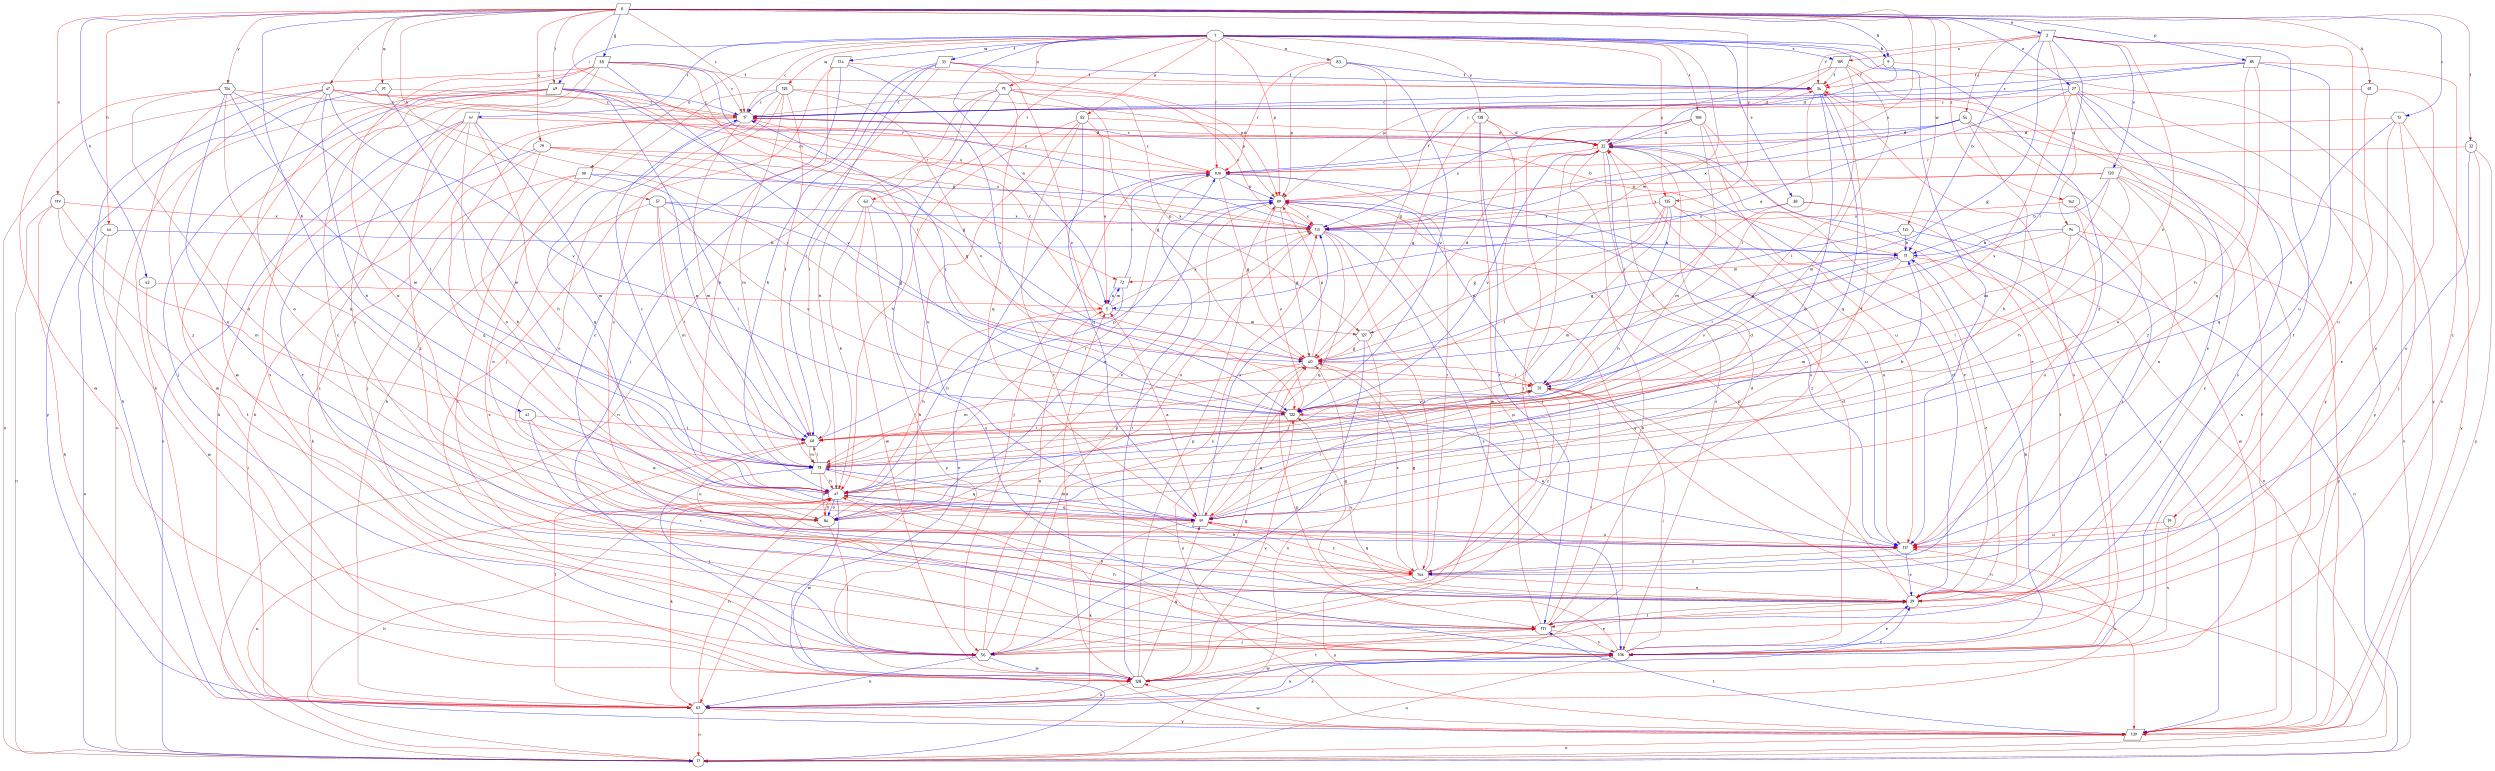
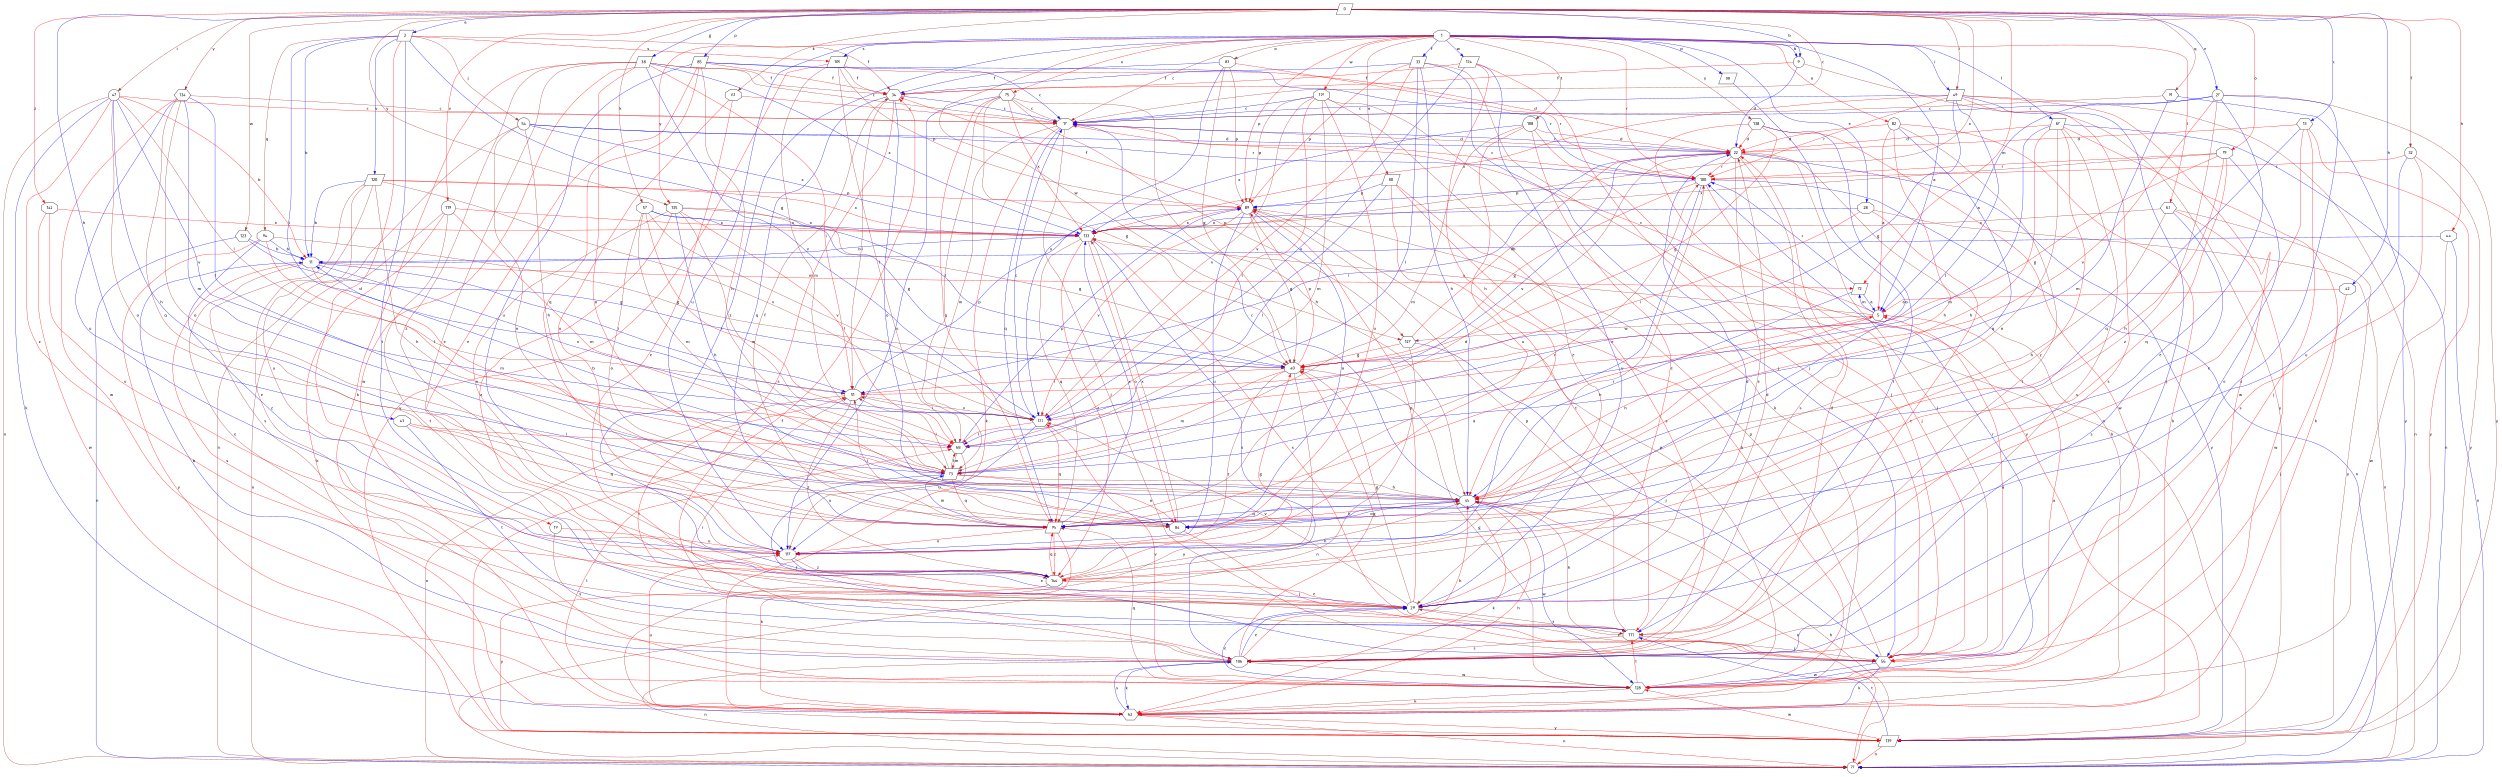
none -> (1728, 78)
(1882, 362) -> none
